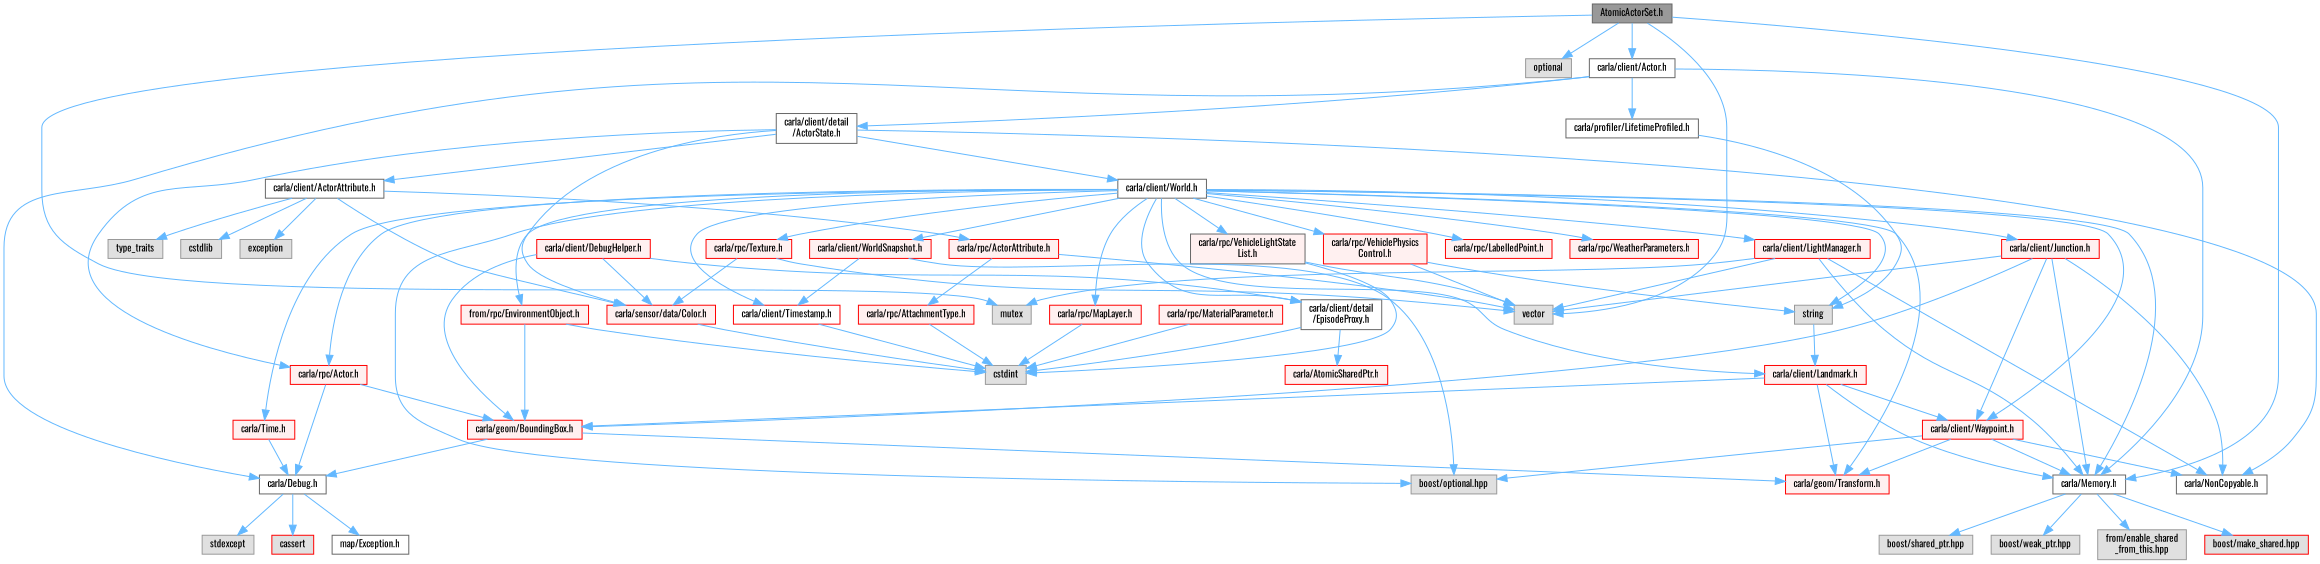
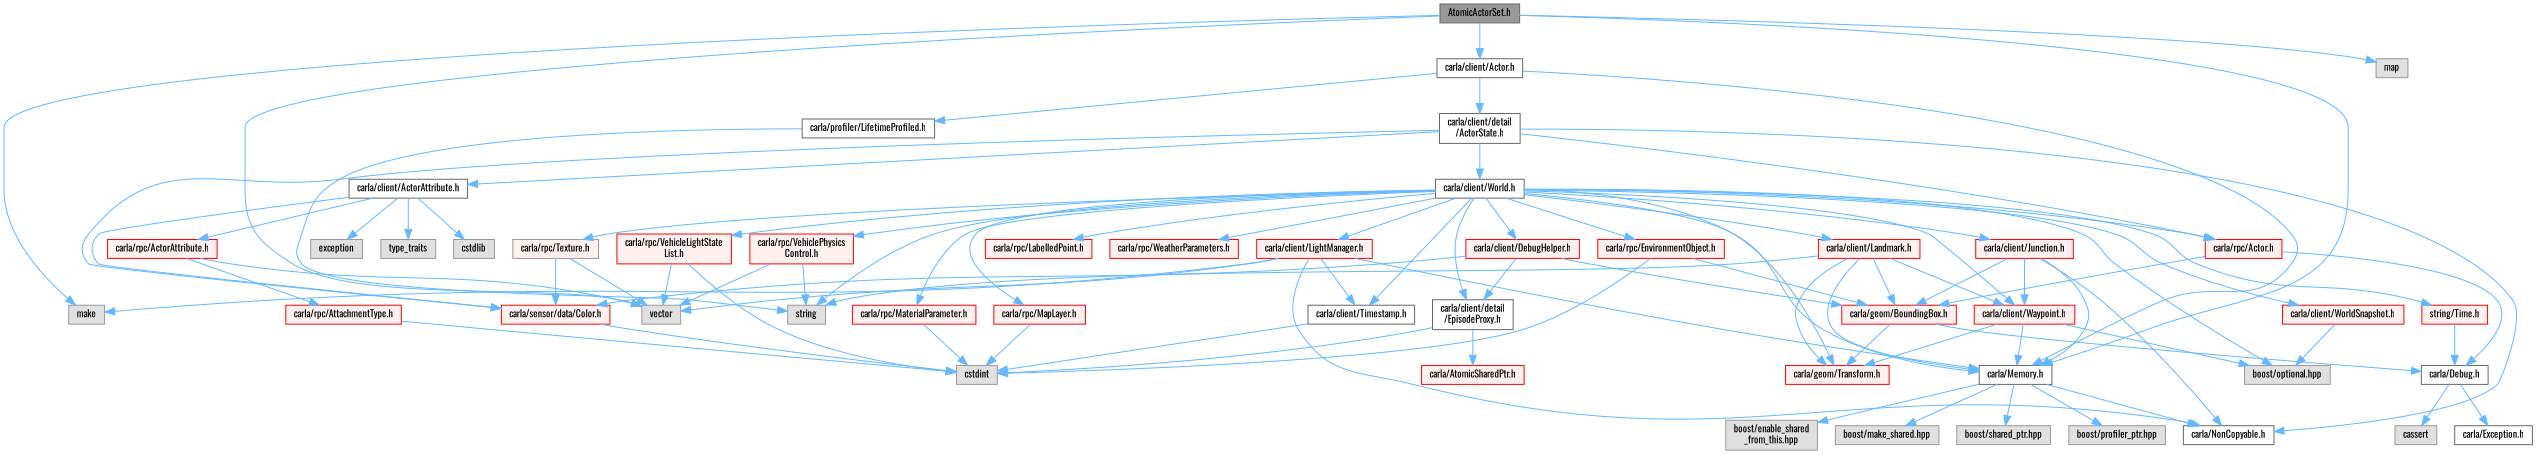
(1549, 68) -> (2392, 68)
(575, 91) -> none
none -> (1161, 206)
none -> (1498, 215)
(749, 249) -> (556, 249)
(1248, 249) -> (674, 249)
(831, 280) -> (1336, 279)
(1782, 283) -> none
(525, 315) -> (1661, 249)
(787, 315) -> (1361, 315)
(1012, 315) -> (87, 315)
(1814, 341) -> (1375, 271)
(264, 430) -> (2455, 315)
(2092, 456) -> (2117, 404)
(228, 545) -> none
(293, 545) -> (2416, 435)
(370, 545) -> (2494, 435)
(2035, 545) -> (2117, 435)
(2142, 545) -> (1772, 435)
(2257, 545) -> (1887, 435)
